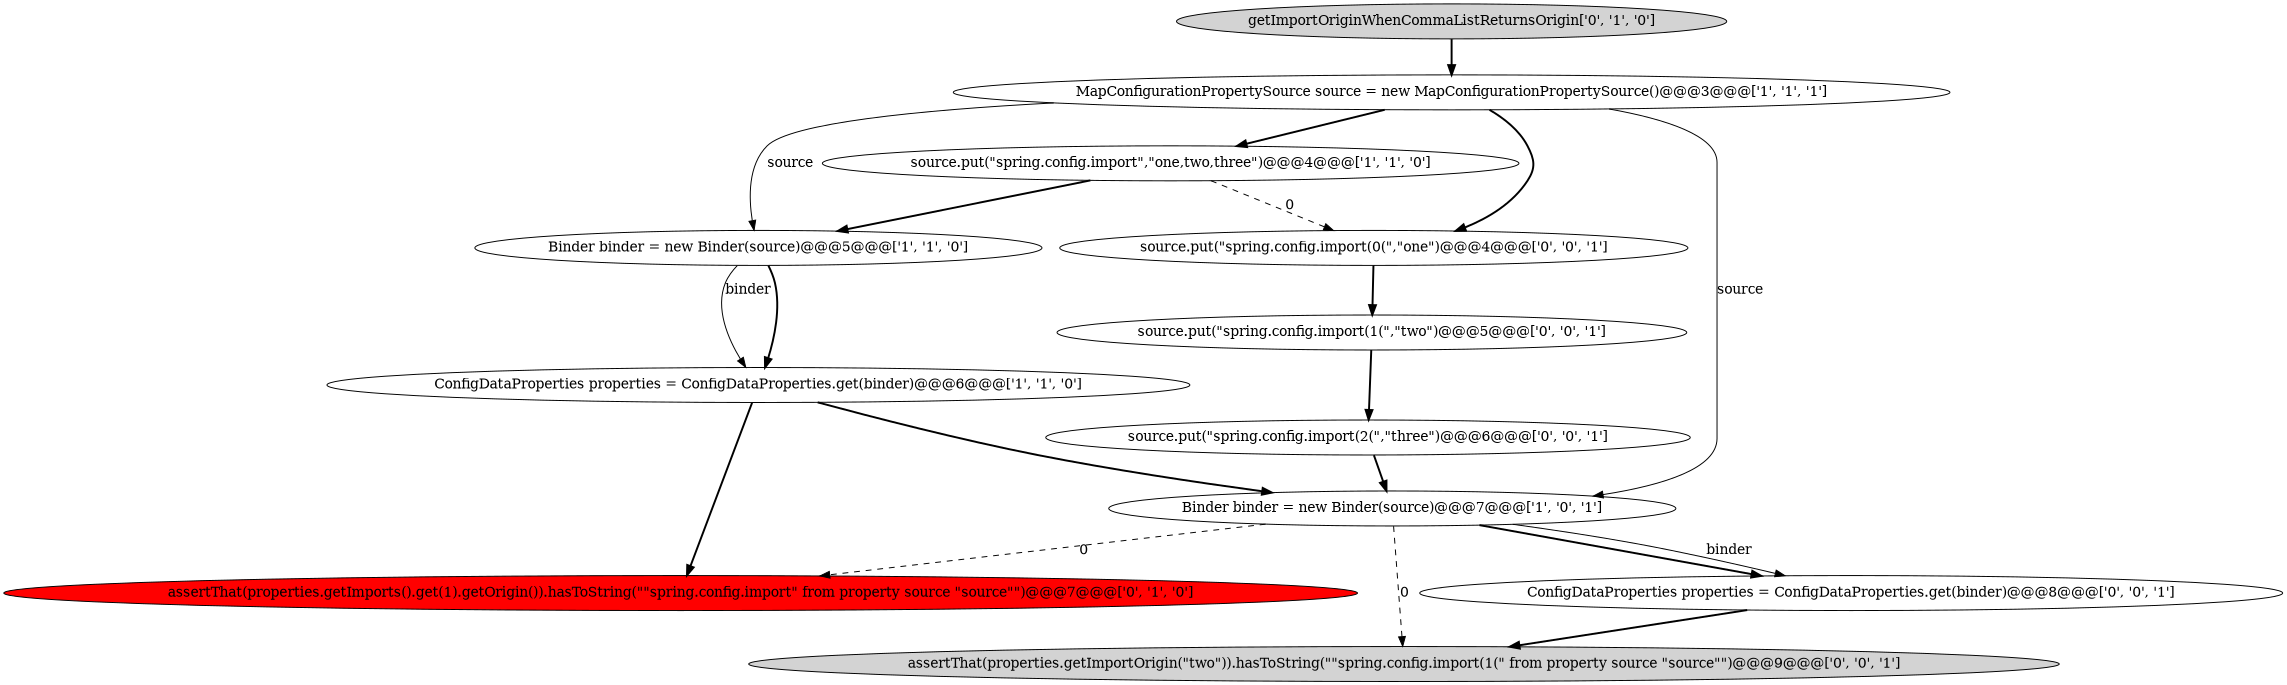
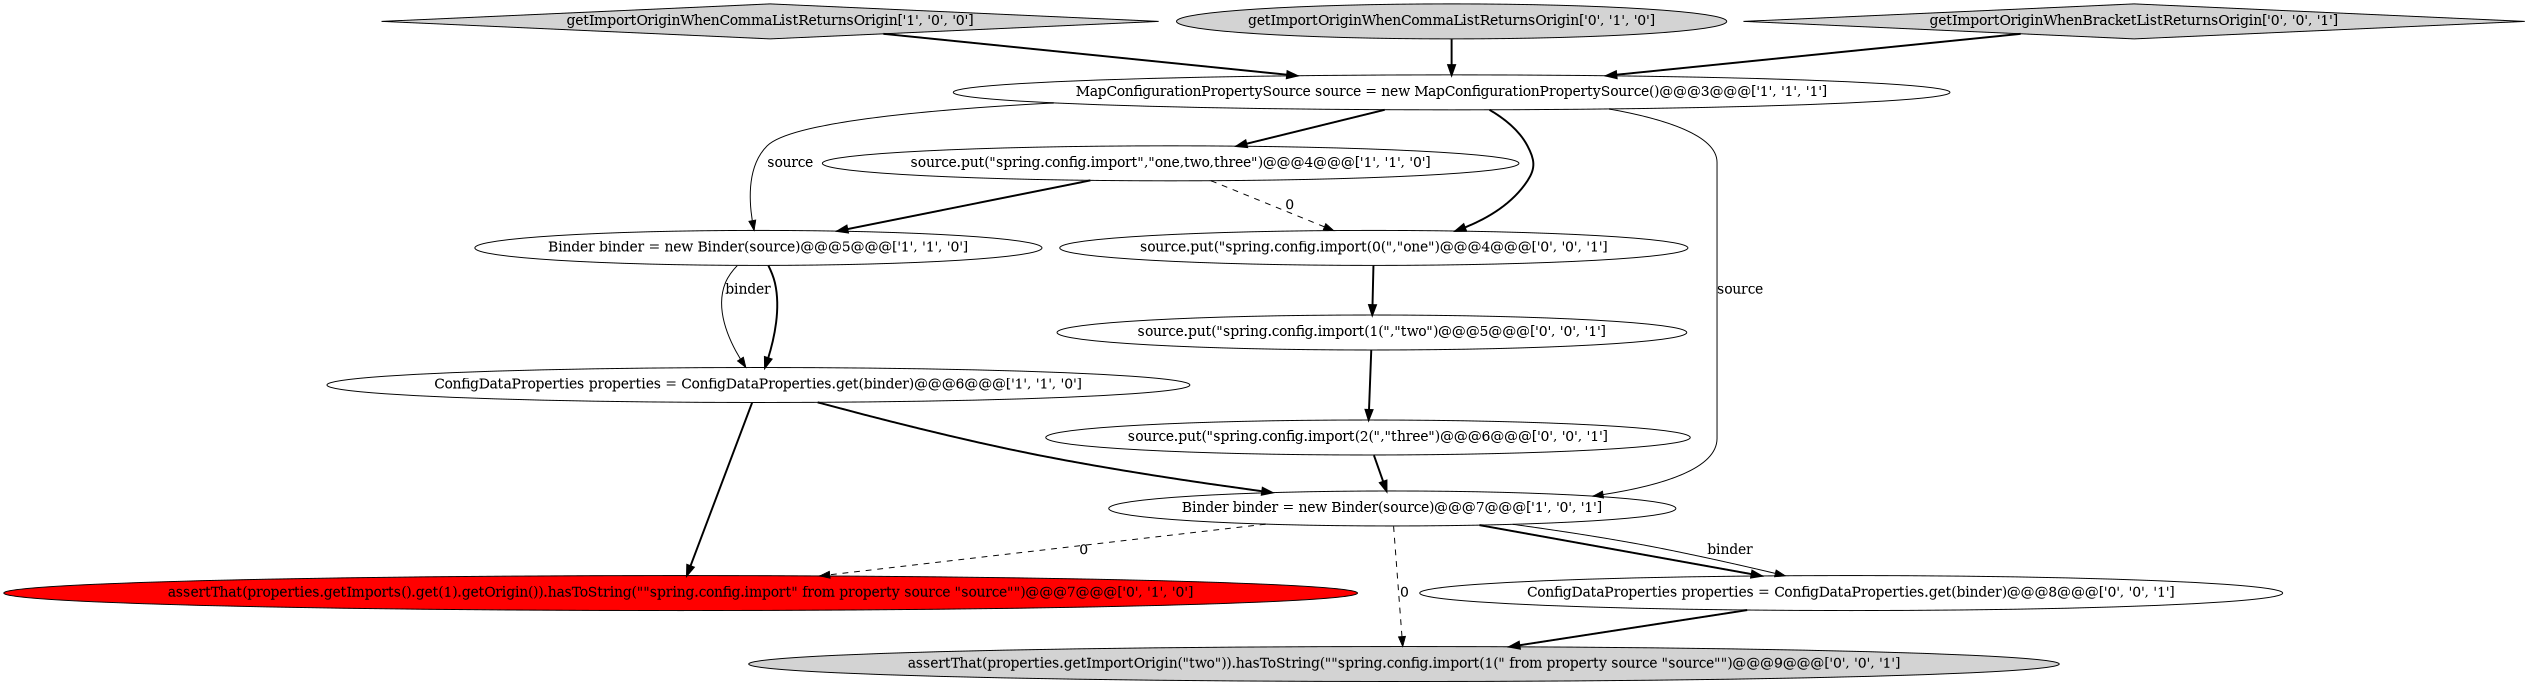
none -> (770, 21)
none -> (2134, 21)
